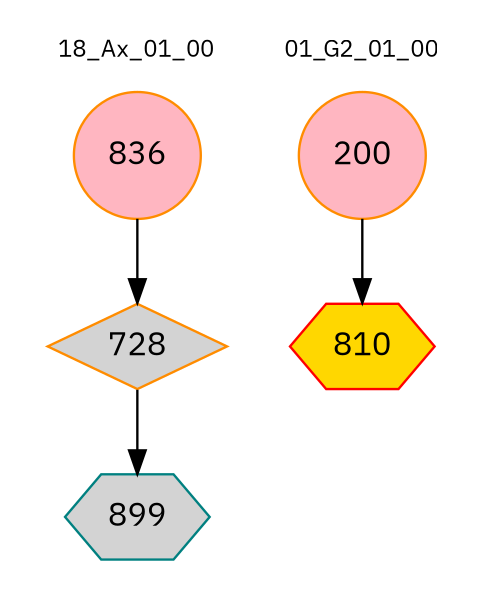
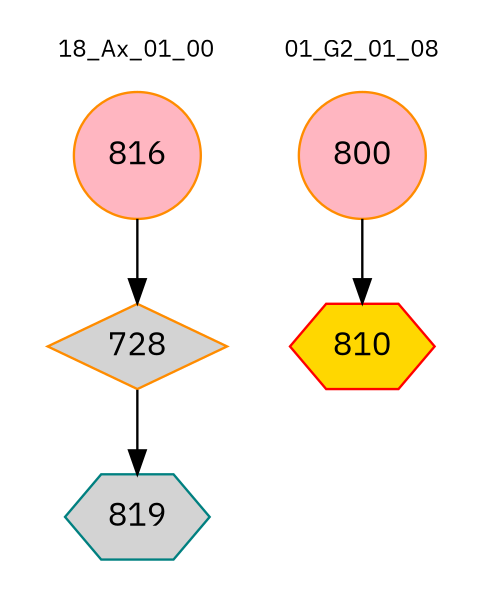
(362, 51) -> (362, 51)
(137, 155) -> (137, 155)
(362, 155) -> (362, 155)
(137, 517) -> (137, 517)
